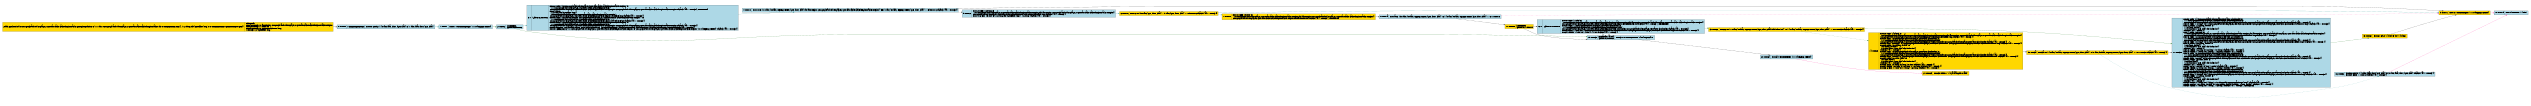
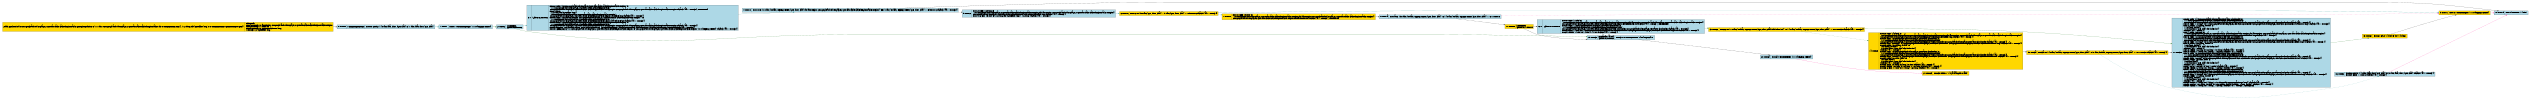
(1700, 7) -> (1699, 3)
